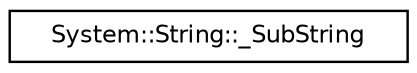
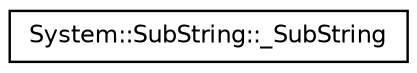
(209, 36) -> (209, 36)
